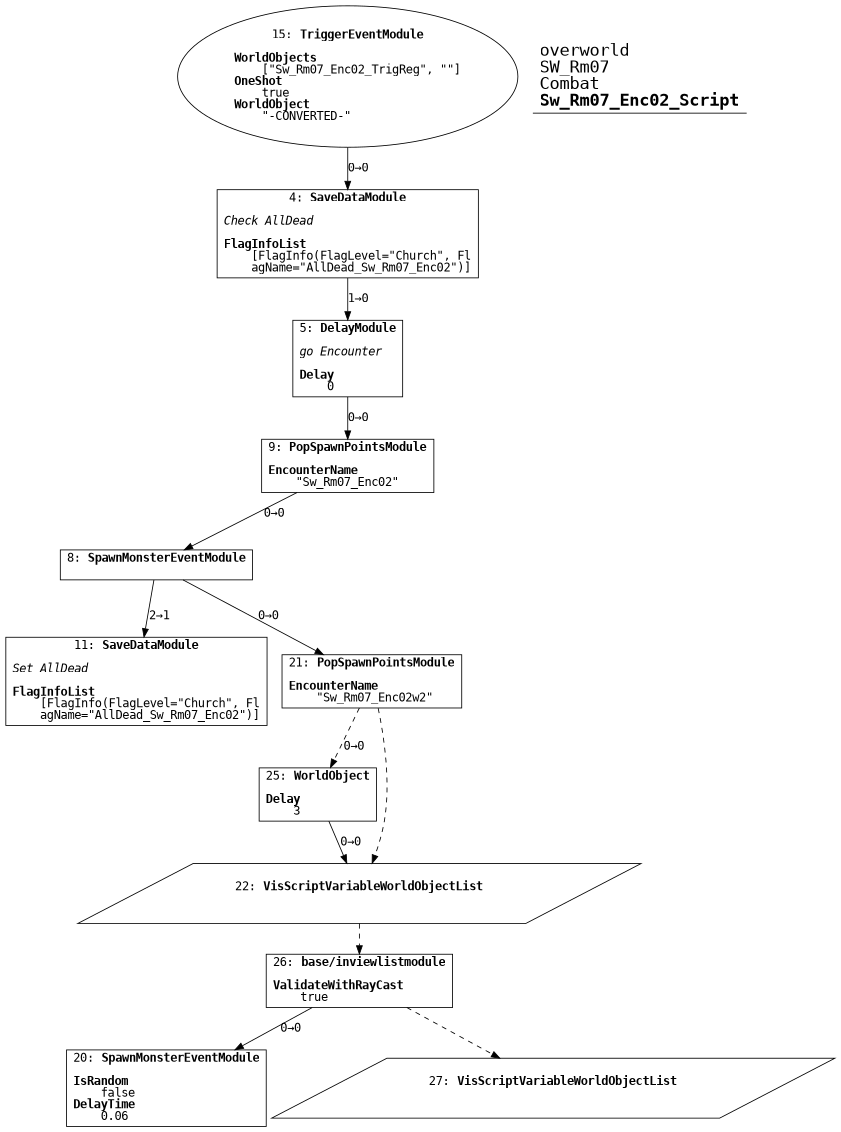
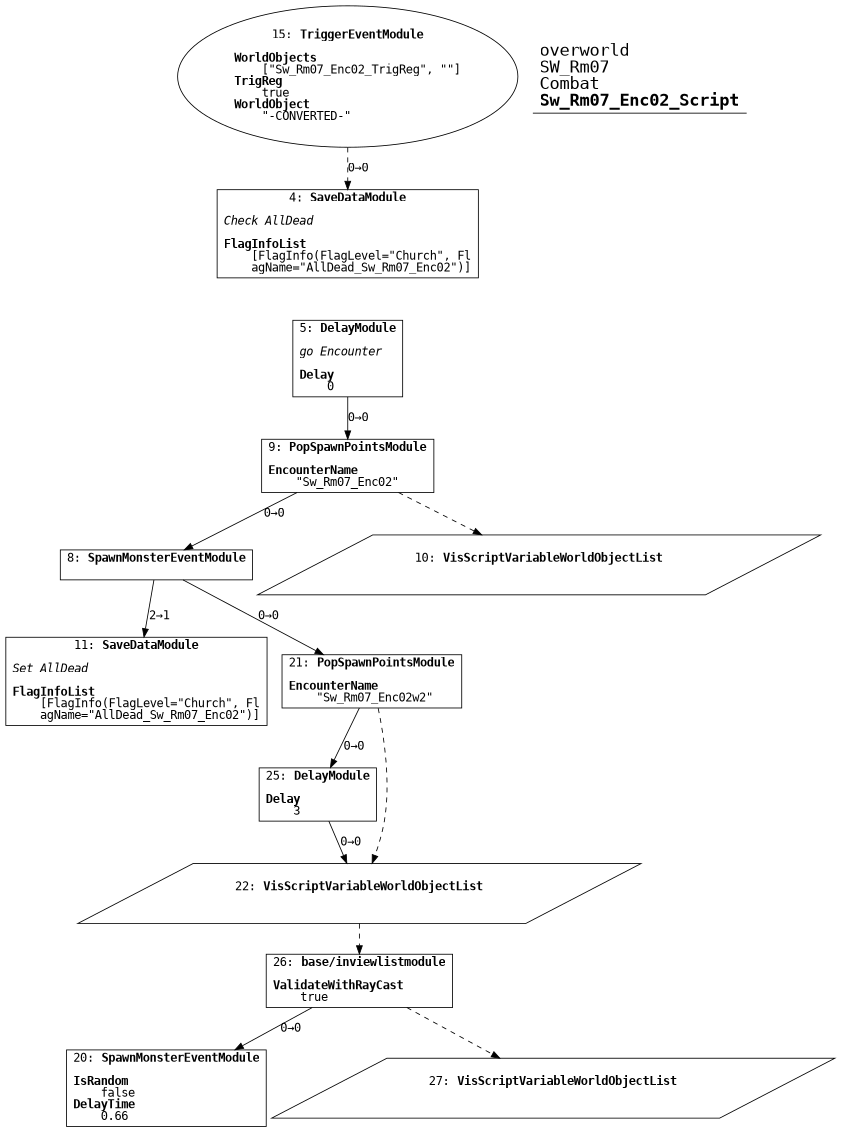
(258, 82) -> (258, 82)
(348, 164) -> (348, 164)
(348, 295) -> none
none -> (539, 565)
(347, 734) -> (347, 734)
(332, 776) -> (332, 776)
(101, 1116) -> (101, 1116)
